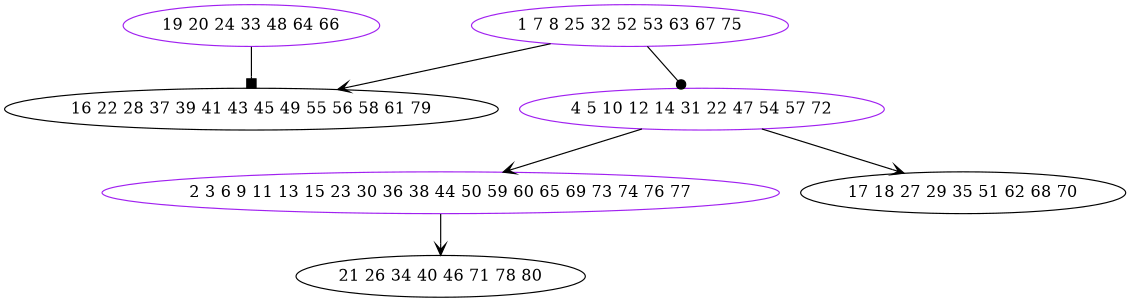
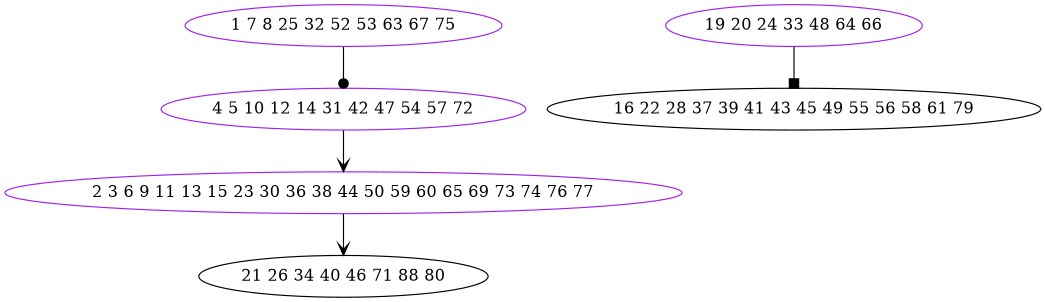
(450, 65) -> none
(702, 109) -> (343, 109)
(963, 193) -> none
(441, 276) -> (343, 276)
